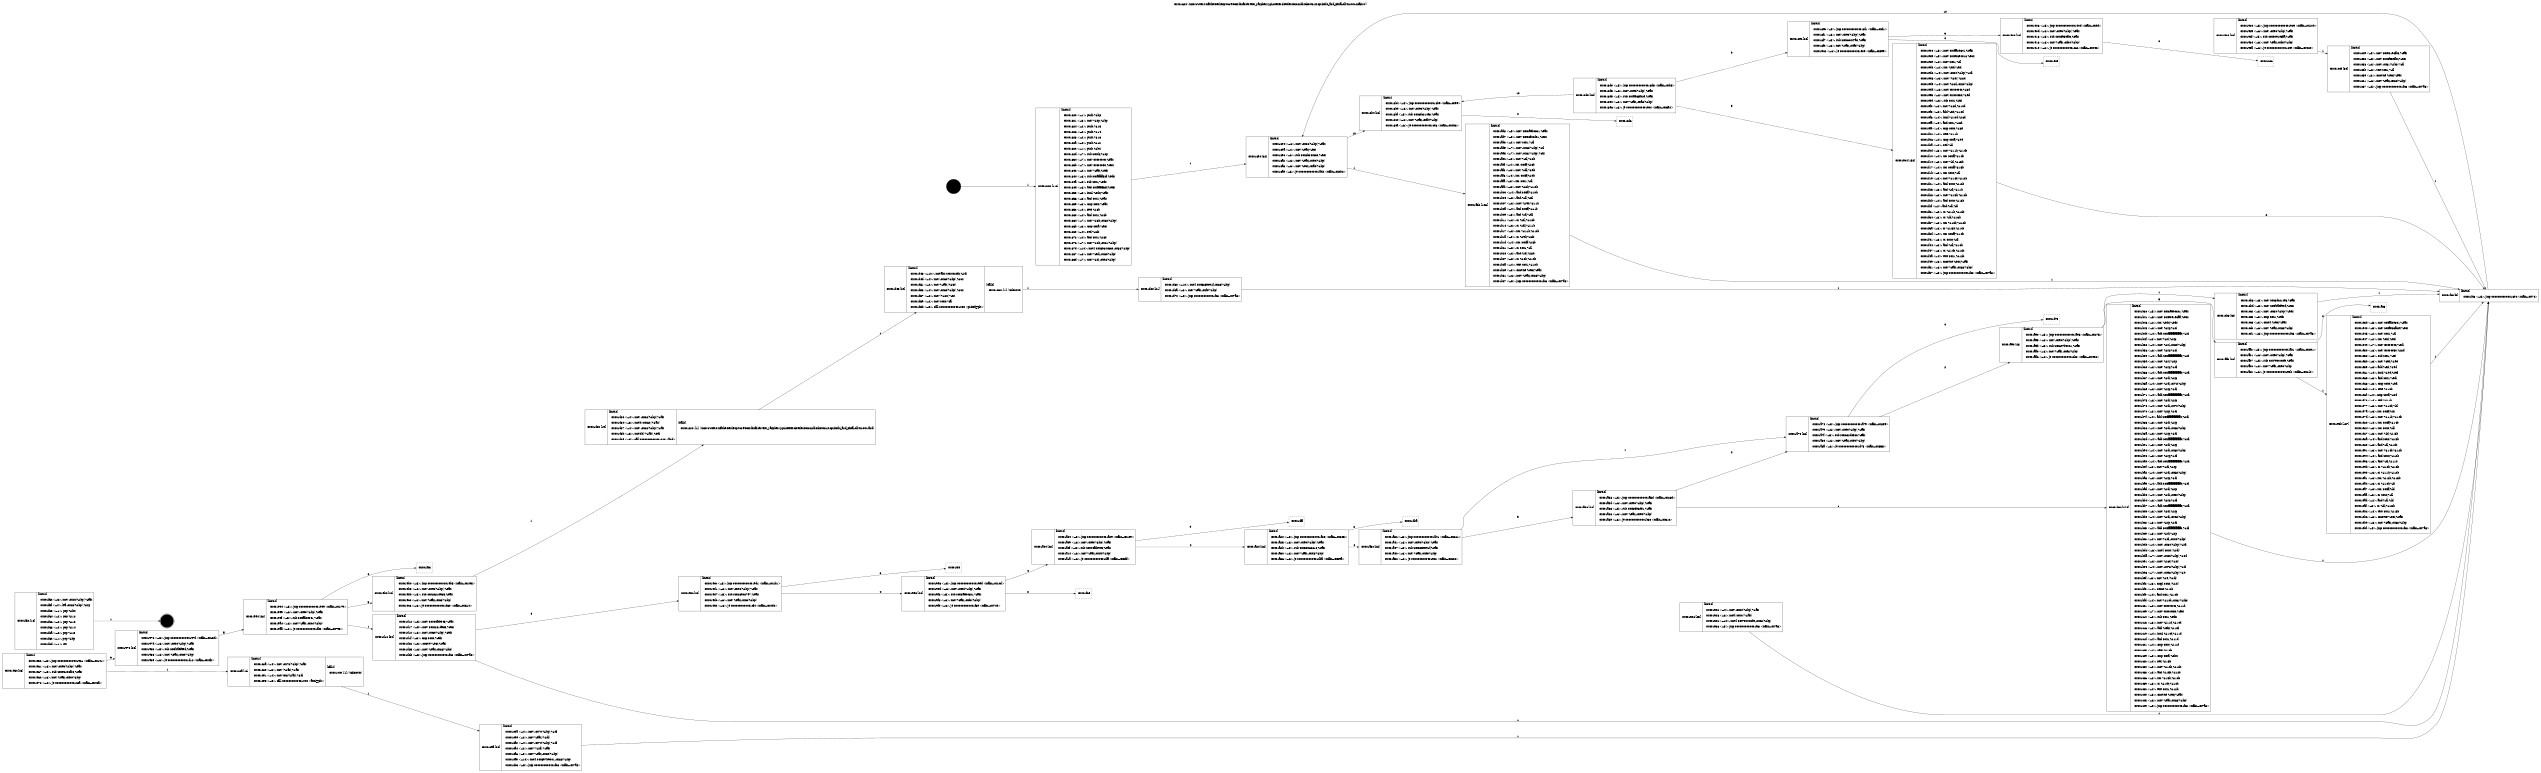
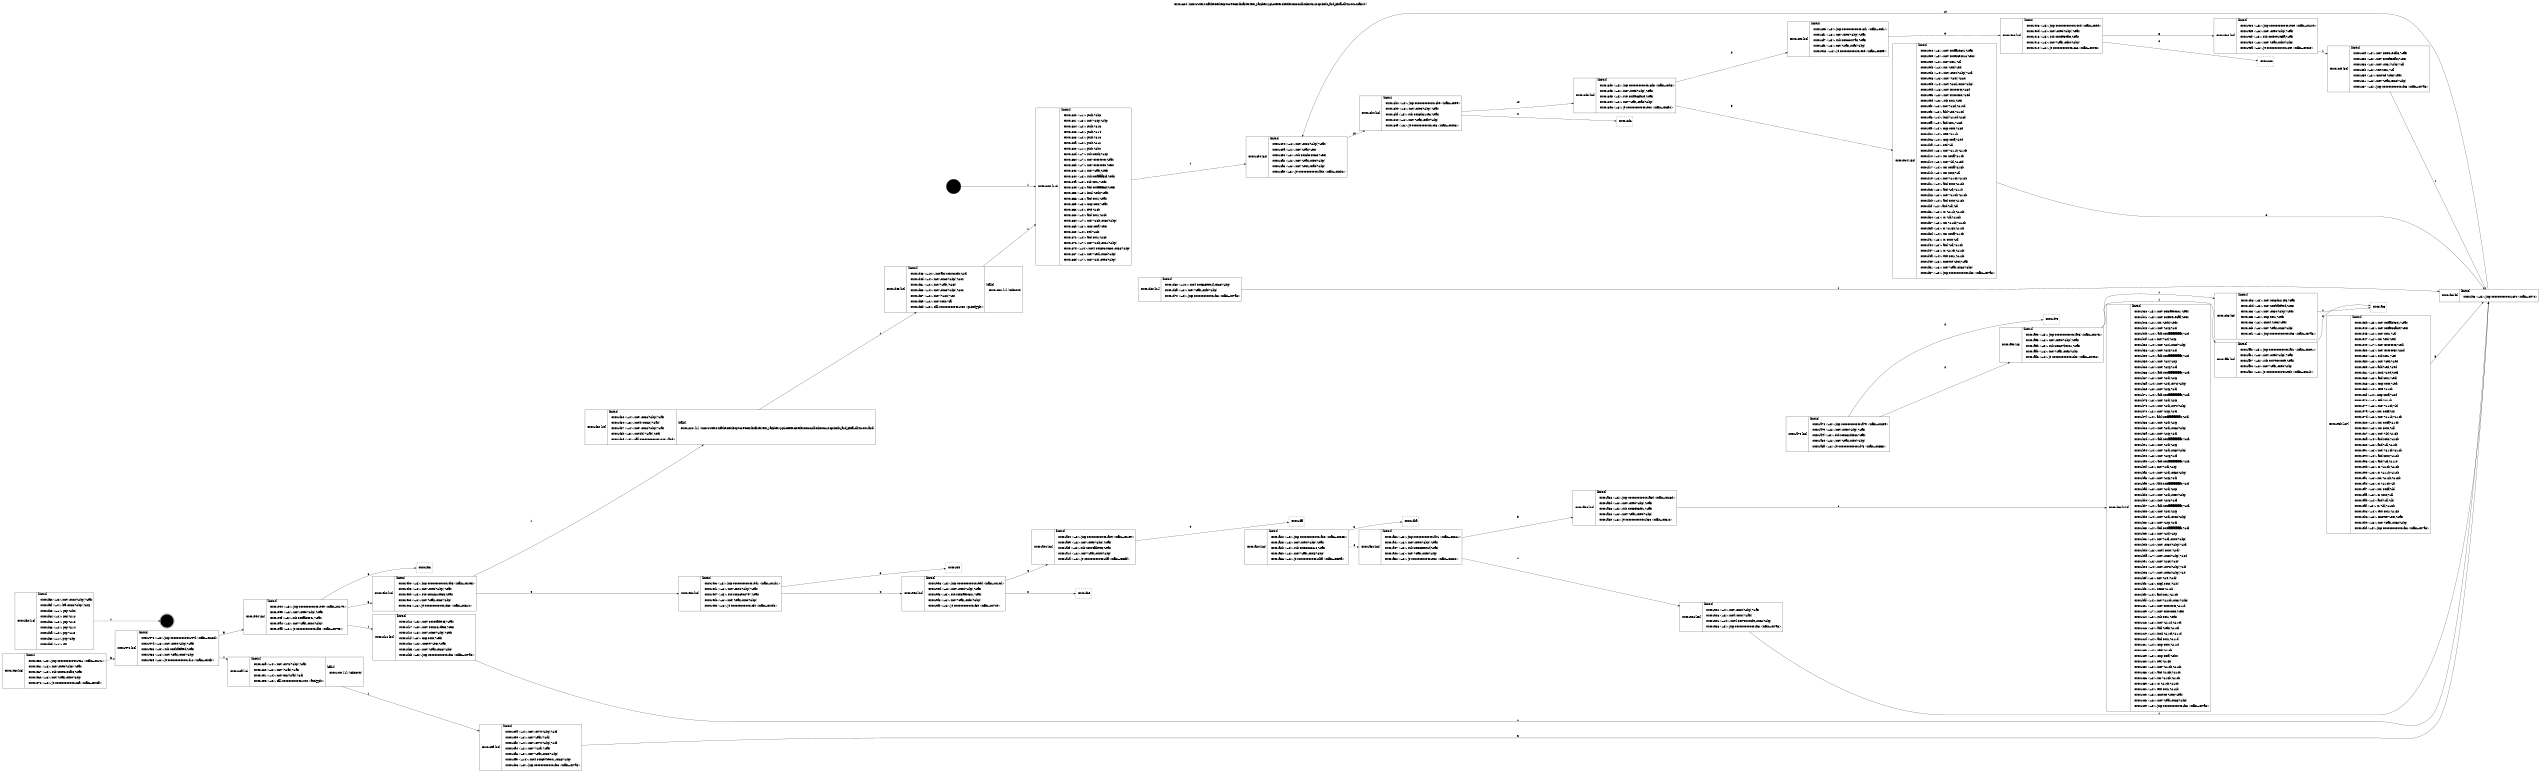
none -> (2157, 36)
(2051, 62) -> none
(1518, 96) -> (1517, 108)
(1517, 205) -> none
(1080, 289) -> (1009, 246)
(2377, 296) -> (2343, 310)
(2159, 300) -> (2159, 300)
(2435, 357) -> (2435, 357)
(2311, 385) -> none
(1610, 459) -> (1570, 582)
(1730, 471) -> none
(2434, 531) -> none
(1189, 547) -> none
(576, 616) -> (577, 594)
(111, 658) -> (111, 658)
(166, 671) -> (223, 658)
(1517, 737) -> (1517, 737)
